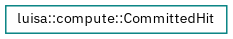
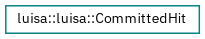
(116, 20) -> (103, 20)
